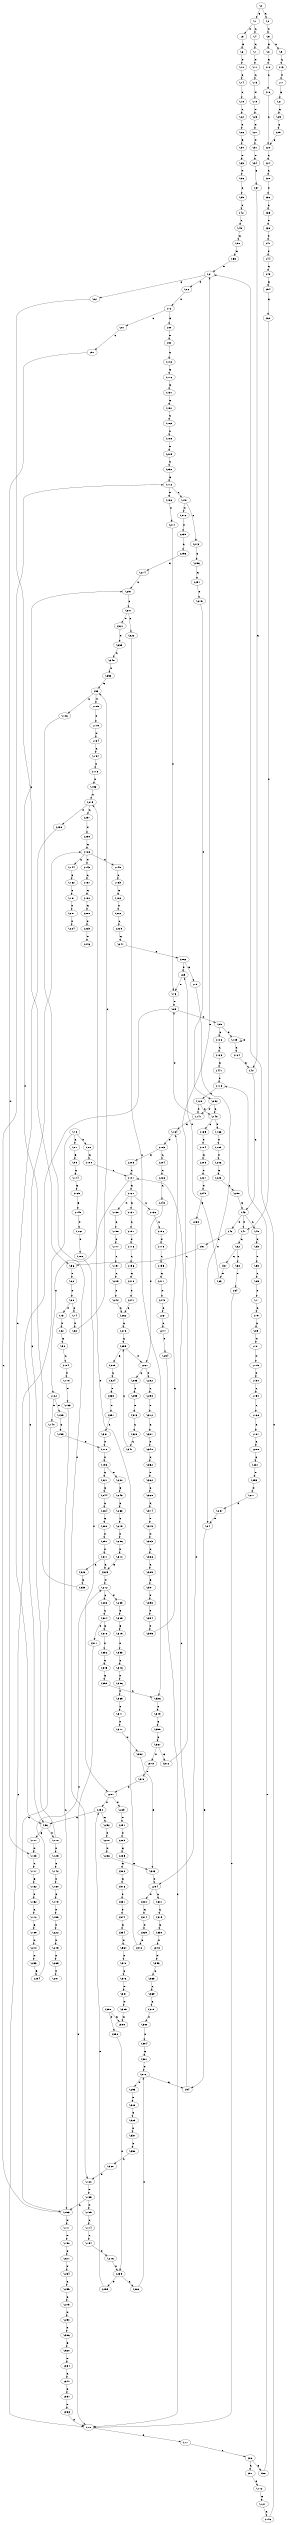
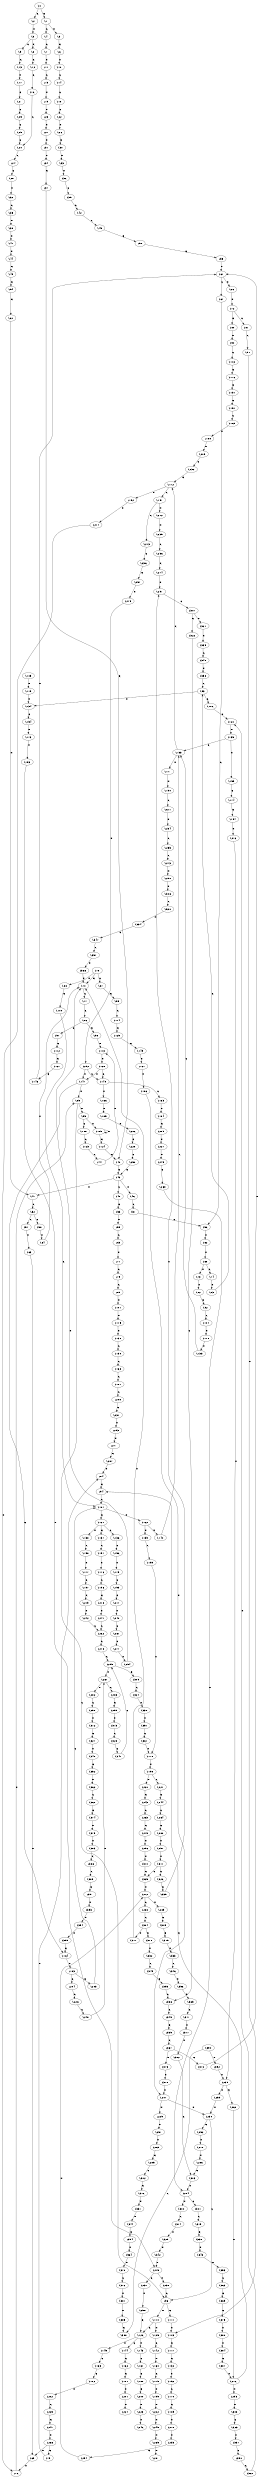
(96, 698) -> (117, 699)
